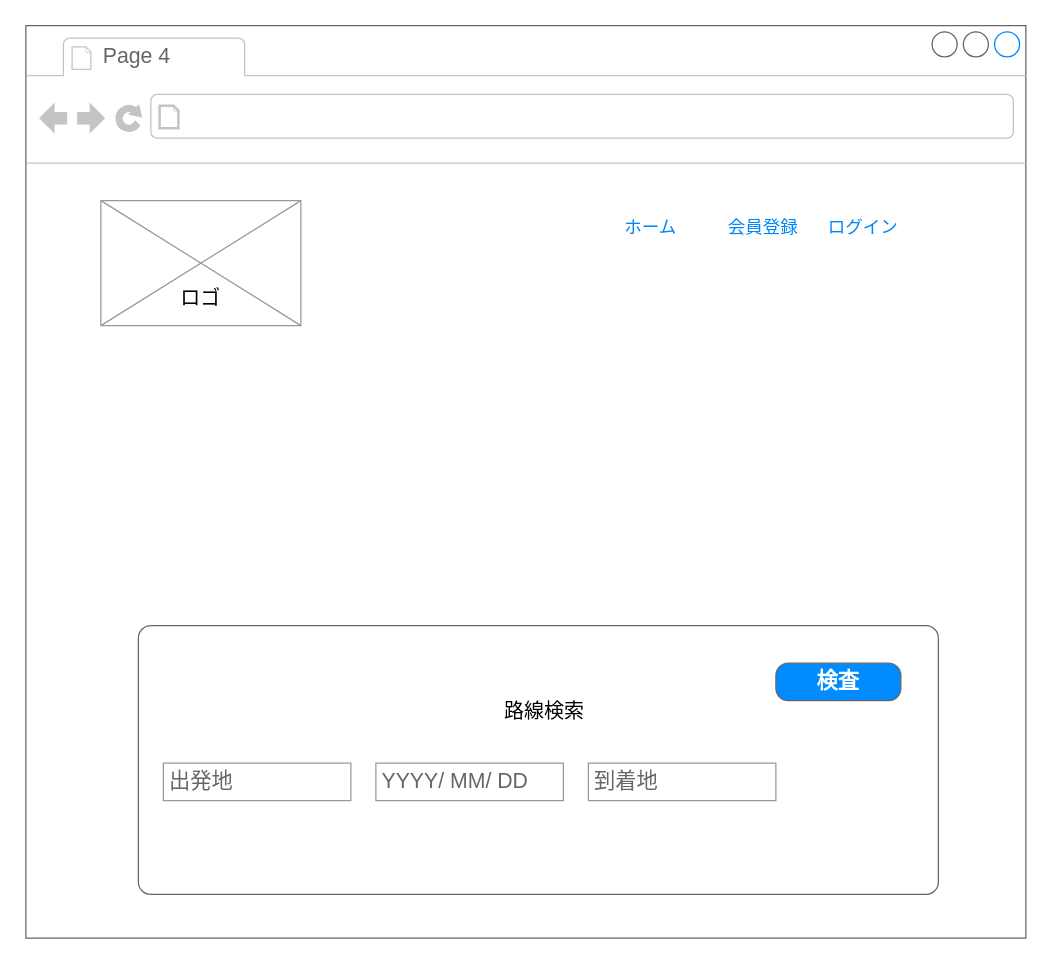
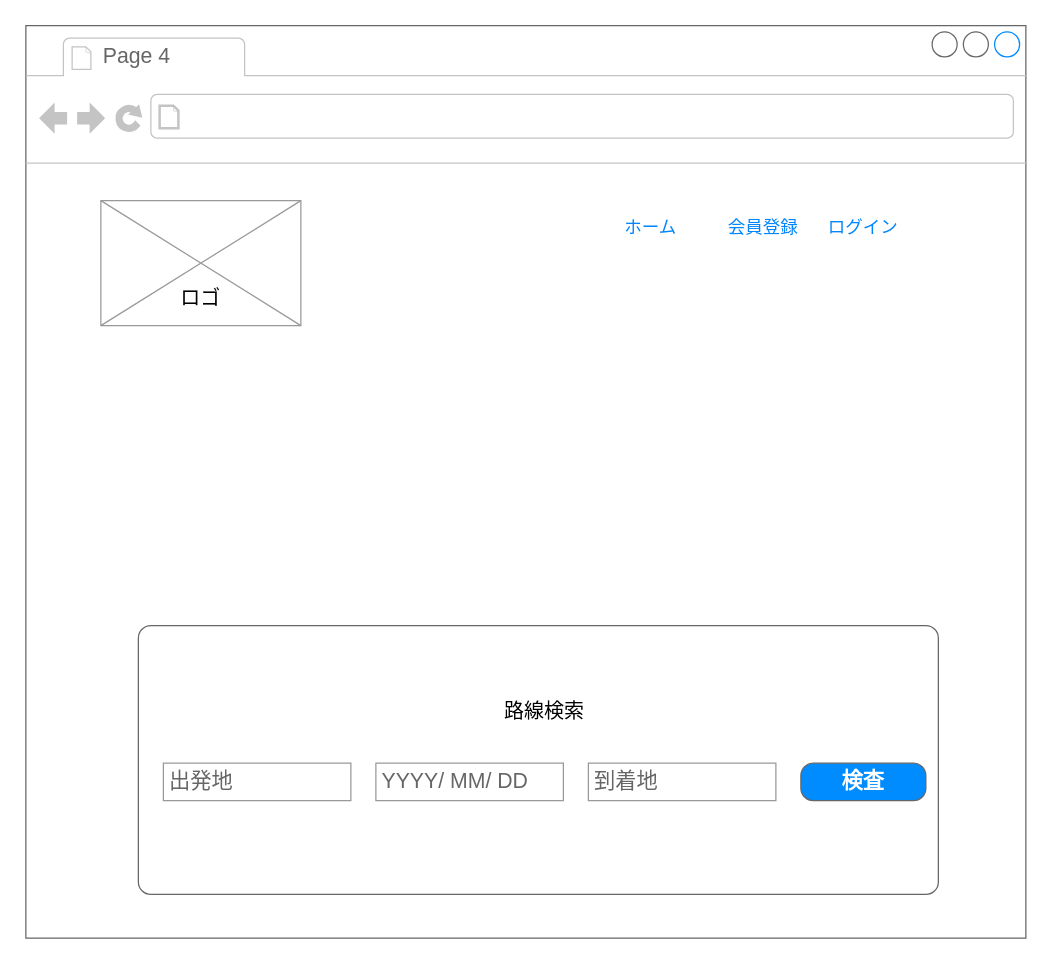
(838, 682) -> (863, 782)
